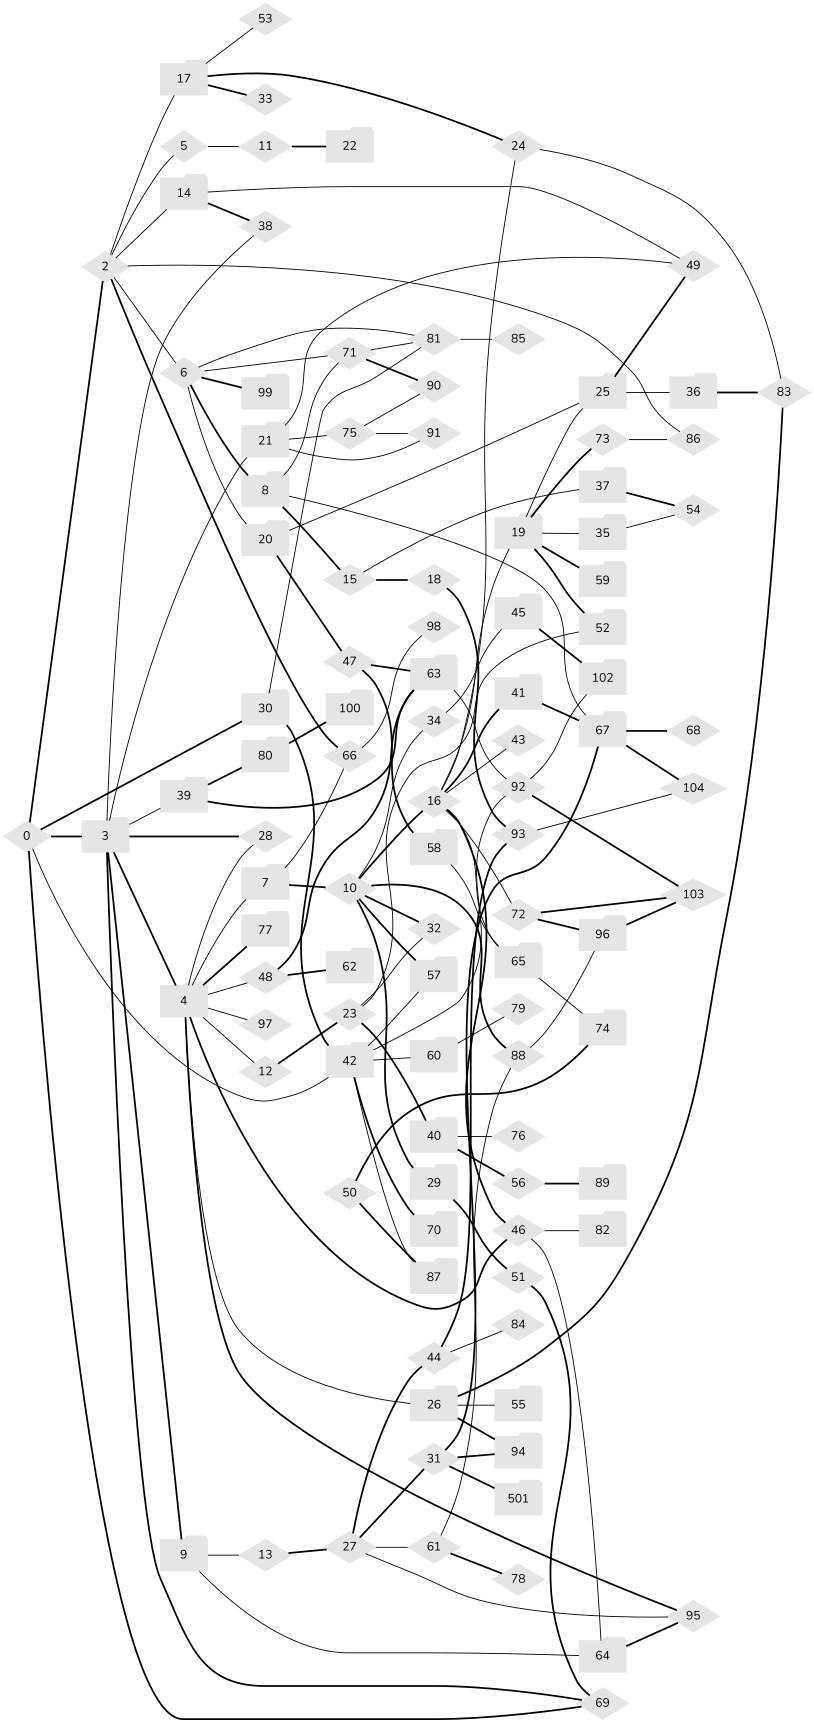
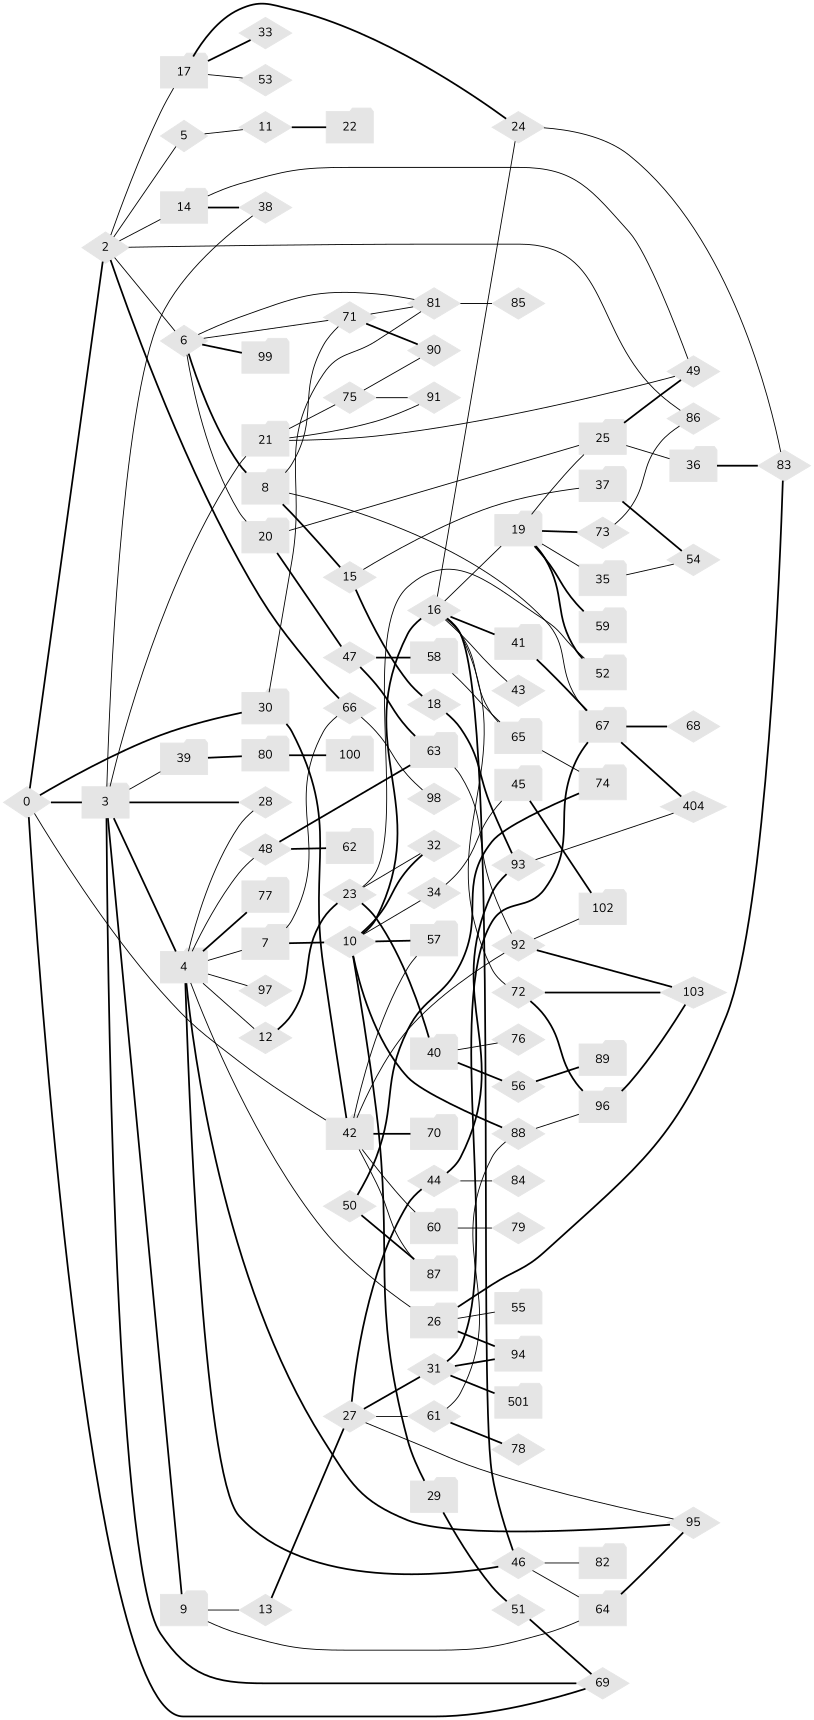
(693, 788) -> (693, 807)
(343, 797) -> none
